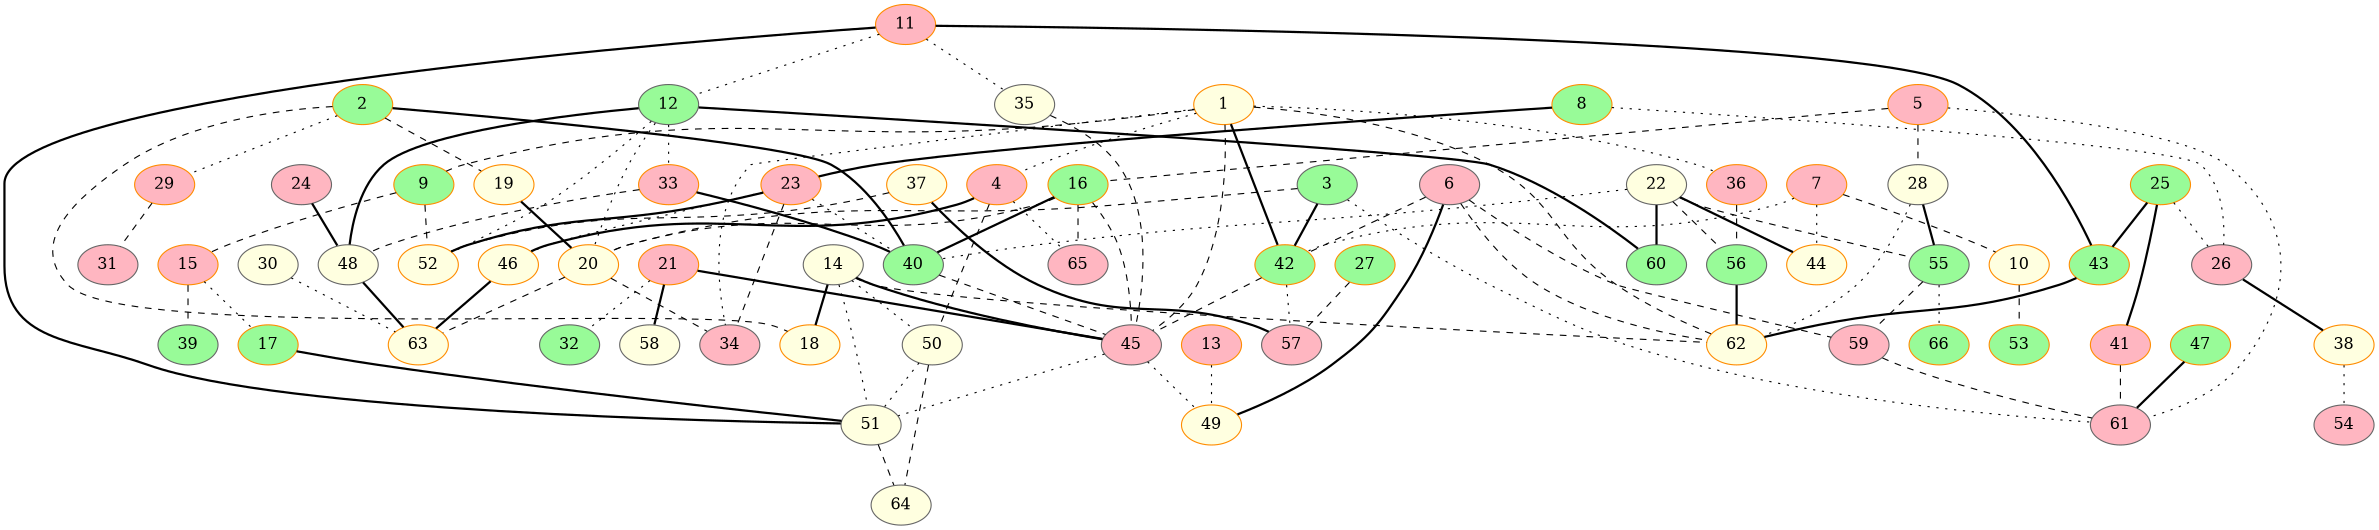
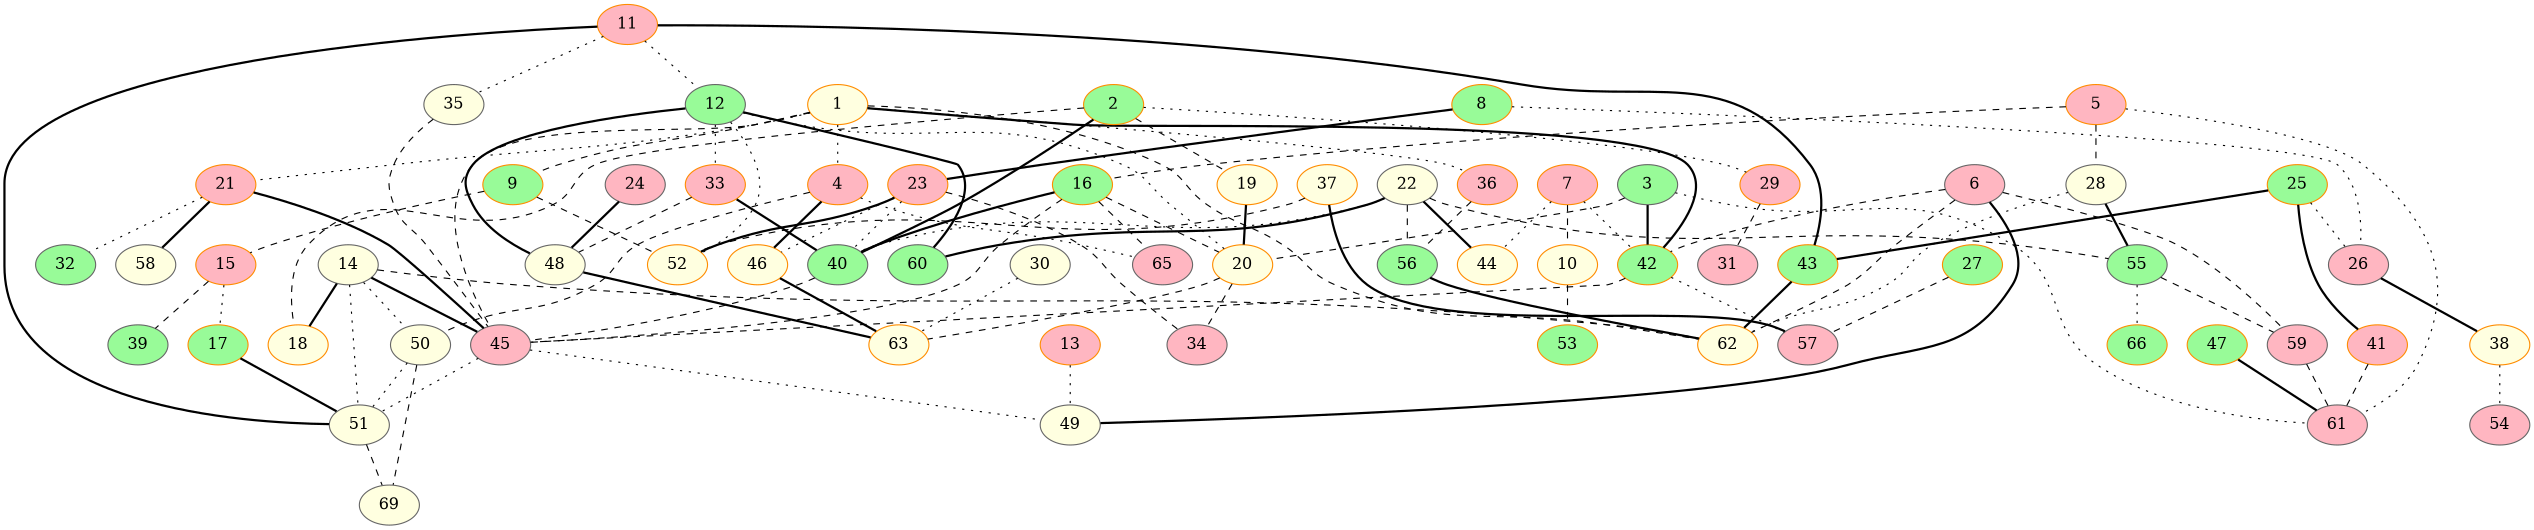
(889, 147) -> (533, 152)
(1212, 425) -> (1070, 425)
(901, 505) -> (389, 505)
